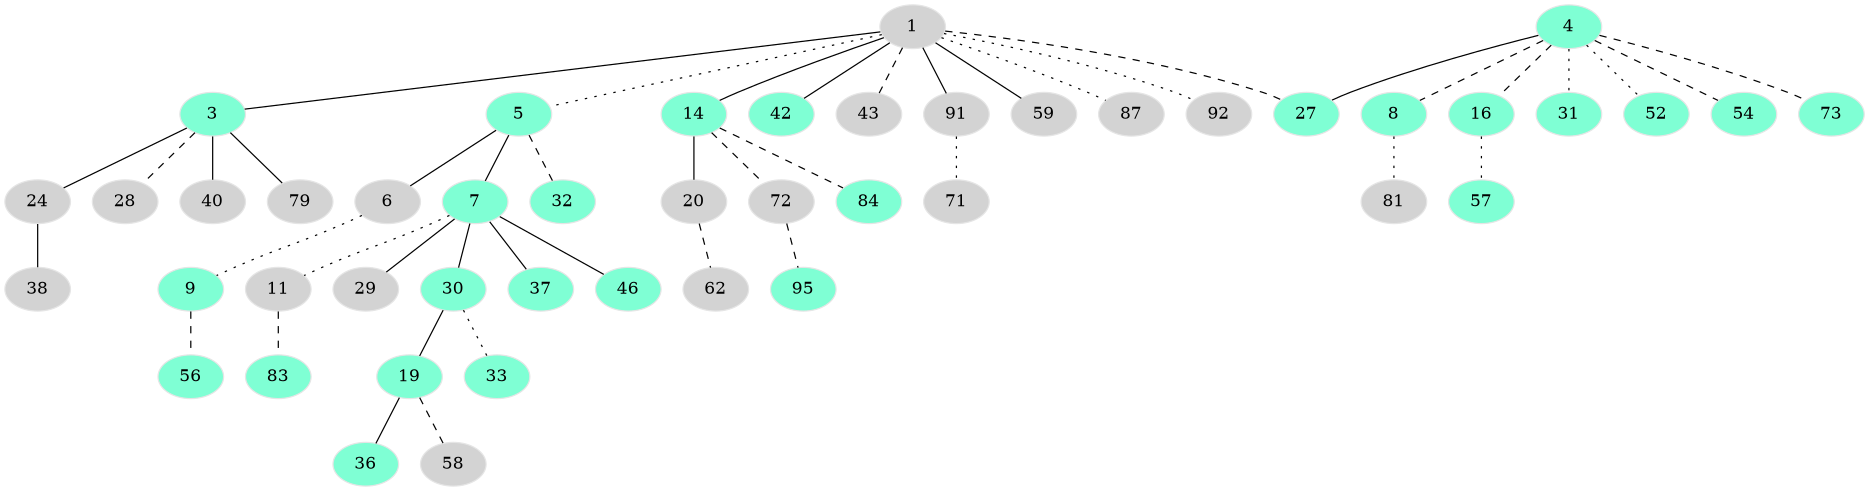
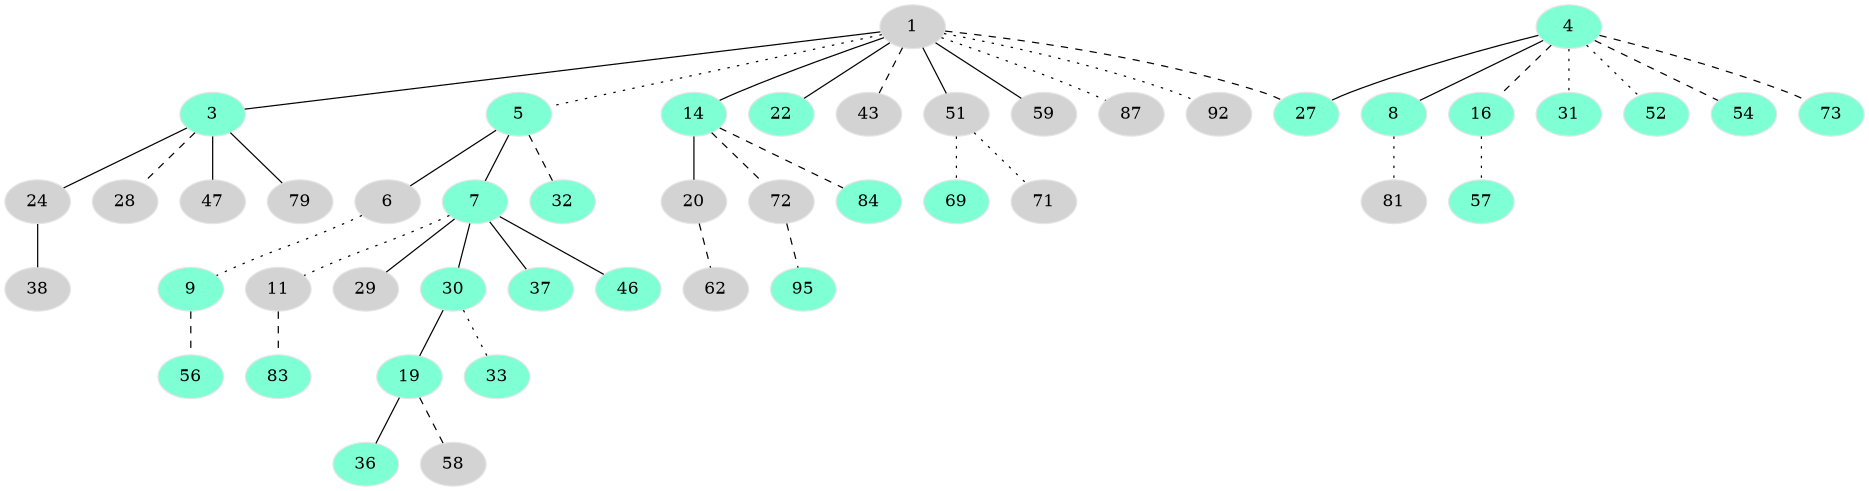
(1481, 70) -> (1481, 70)
(781, 114) -> (781, 114)
(956, 114) -> (956, 114)
(213, 202) -> (213, 202)
none -> (956, 202)
